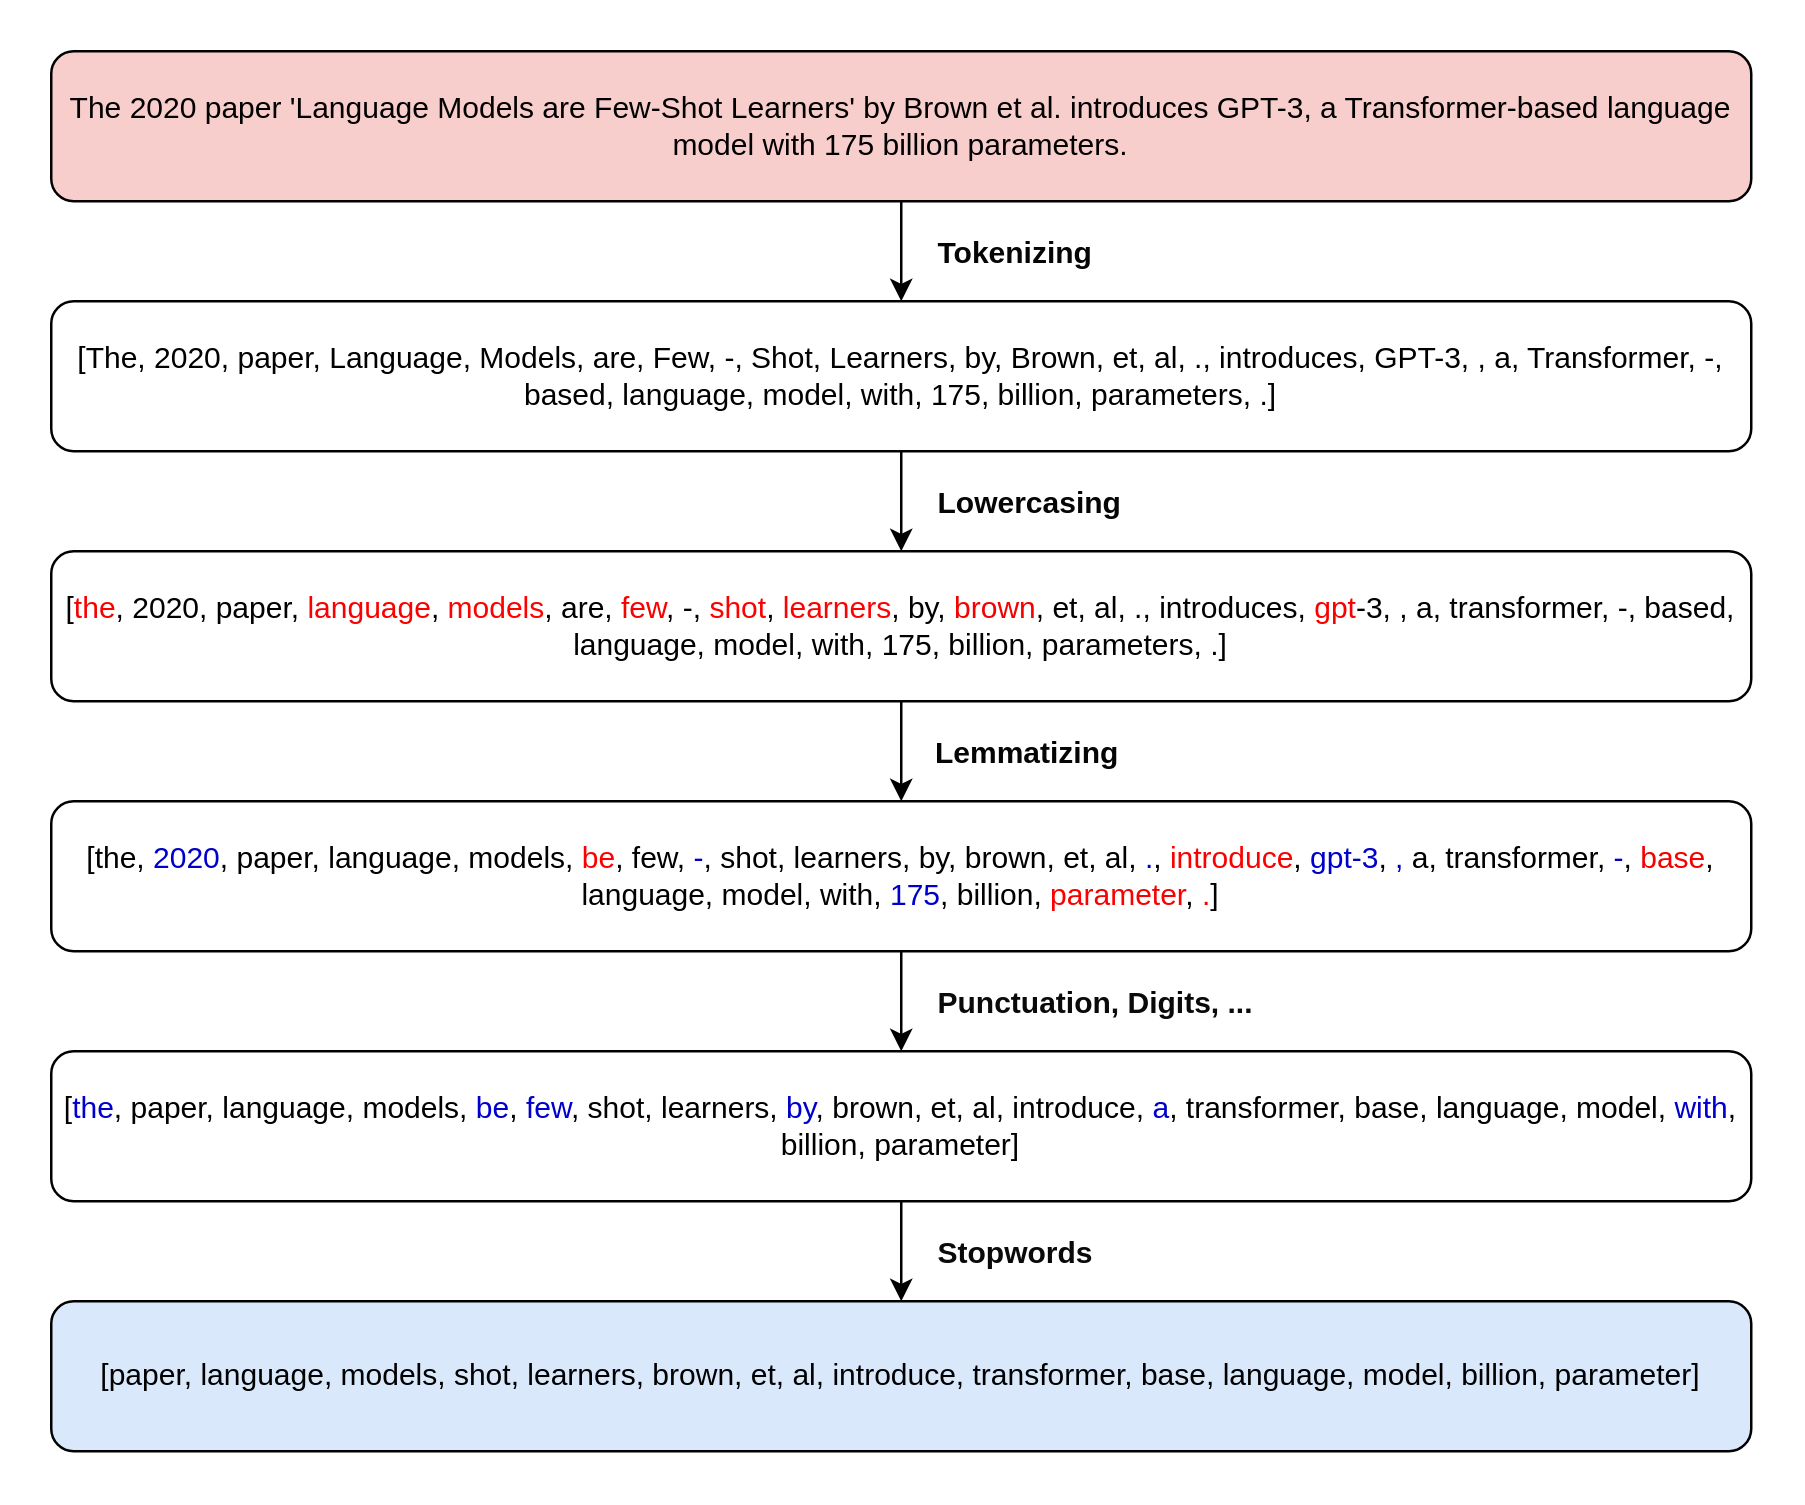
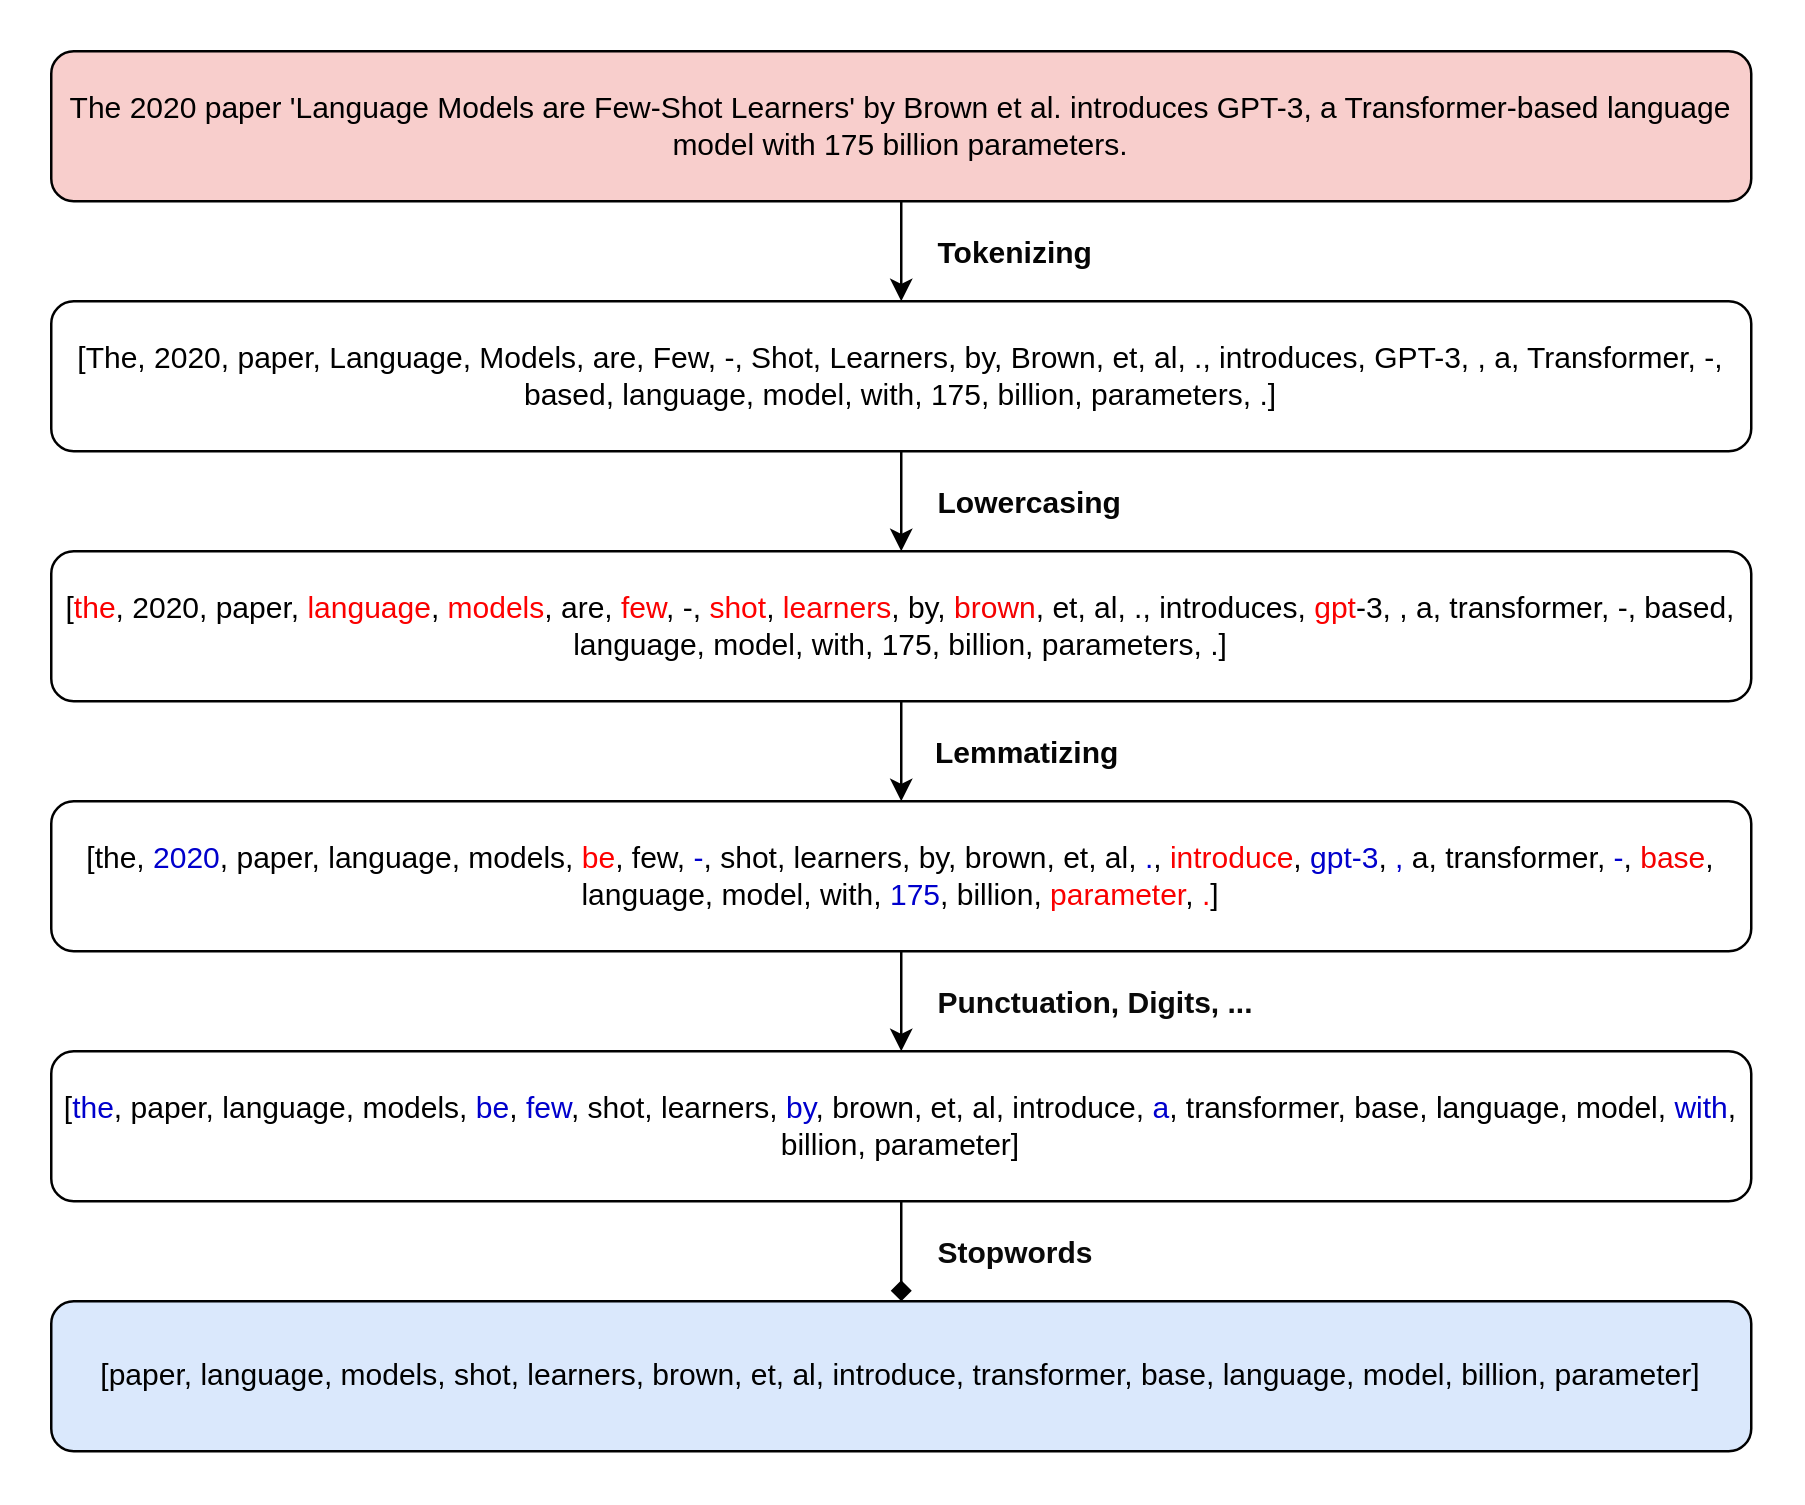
(901, 1282) -> (901, 1281)
